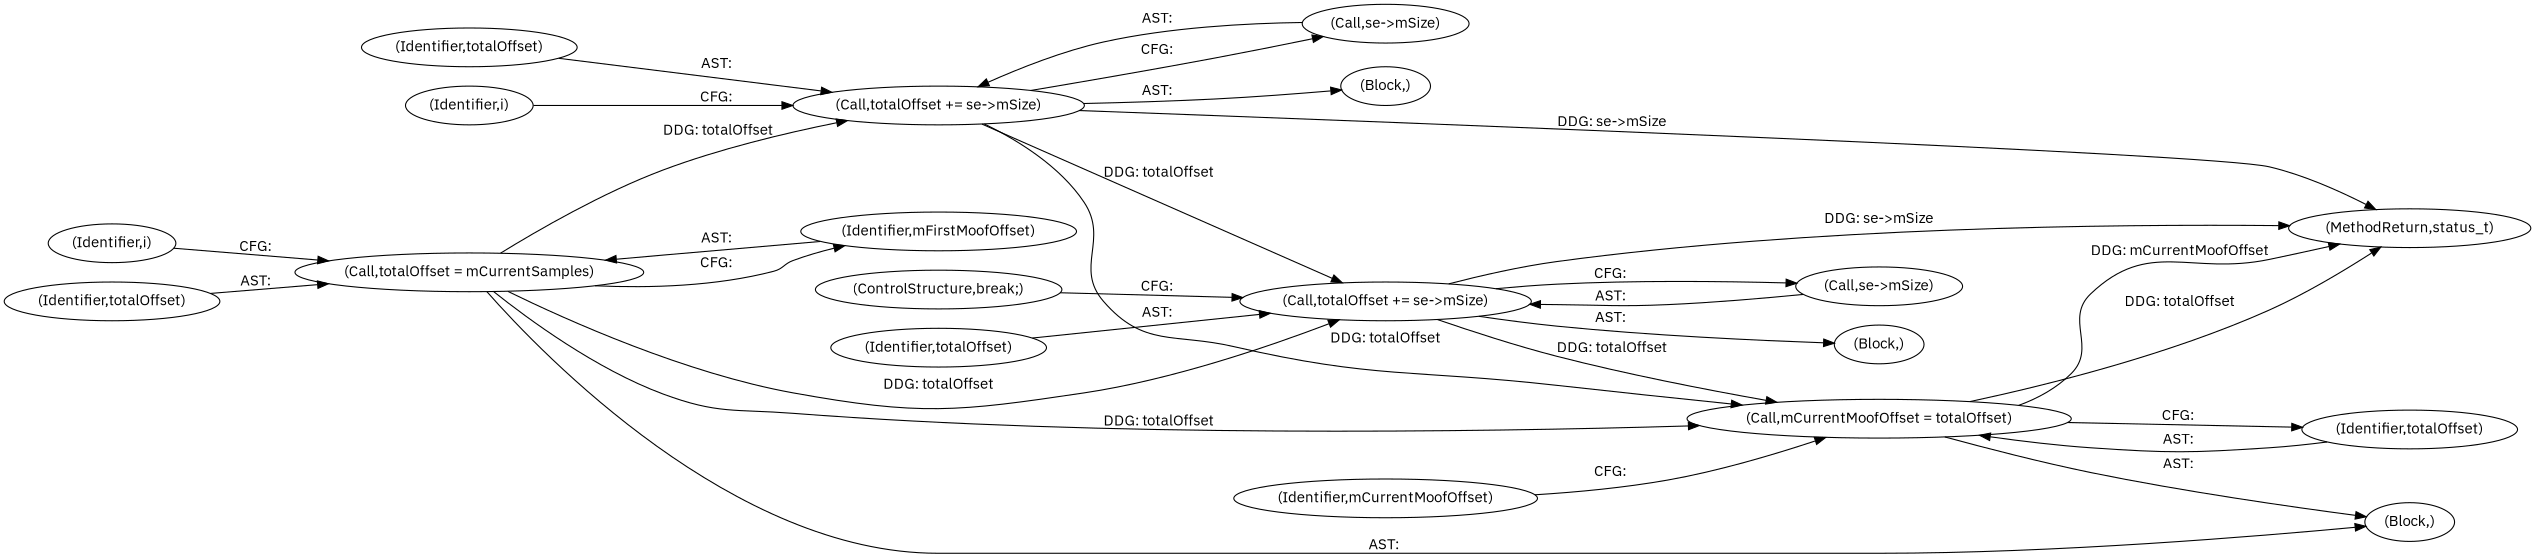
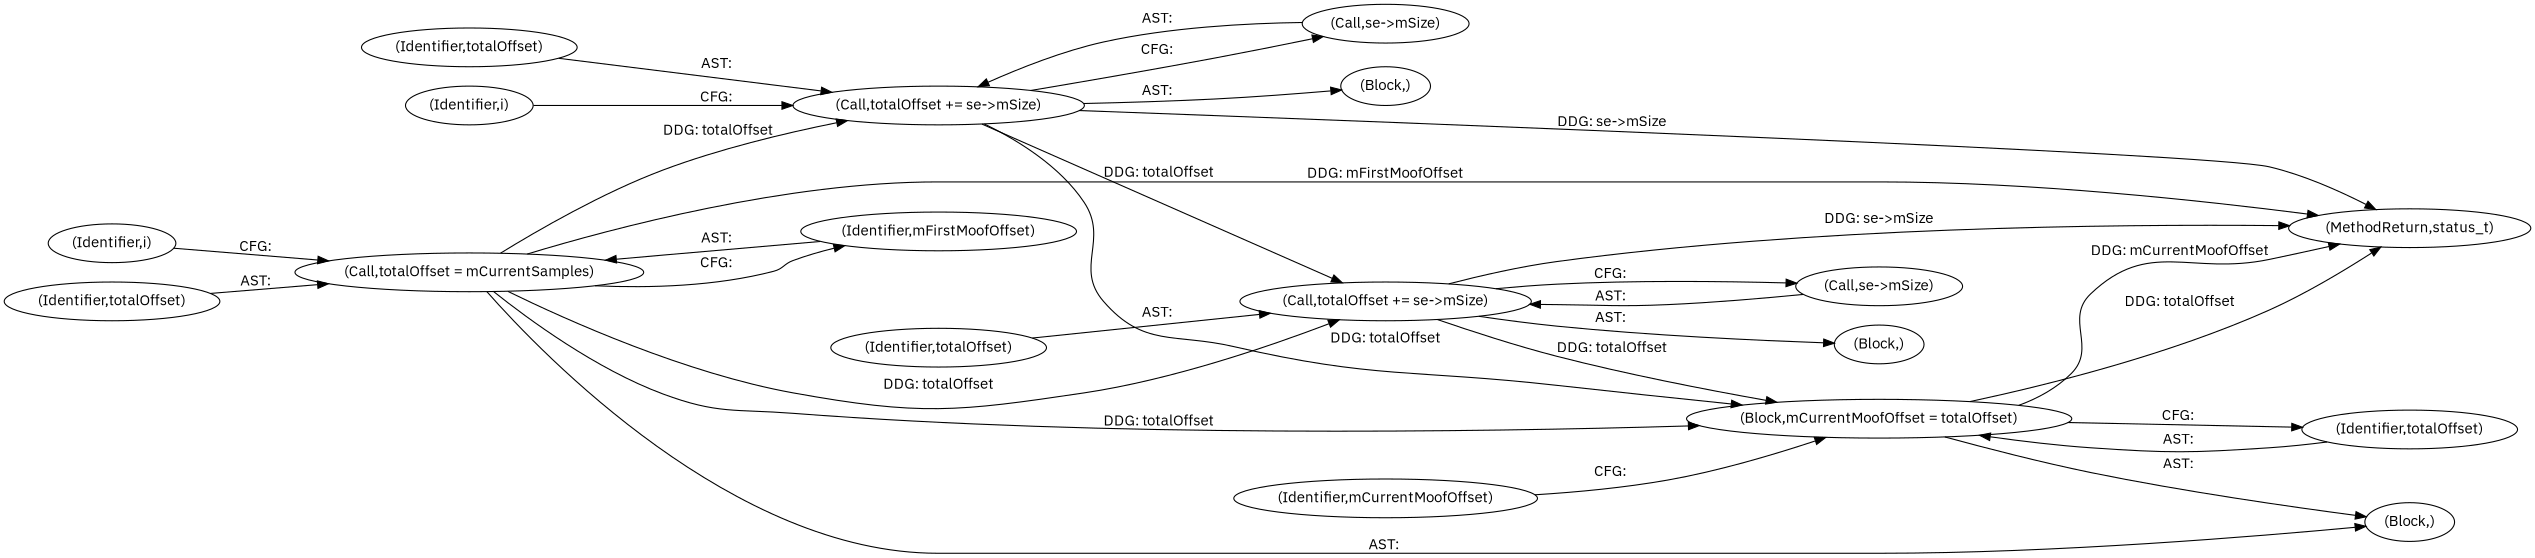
none -> (1414, 182)
(939, 290) -> none
(1879, 419) -> (1879, 419)
